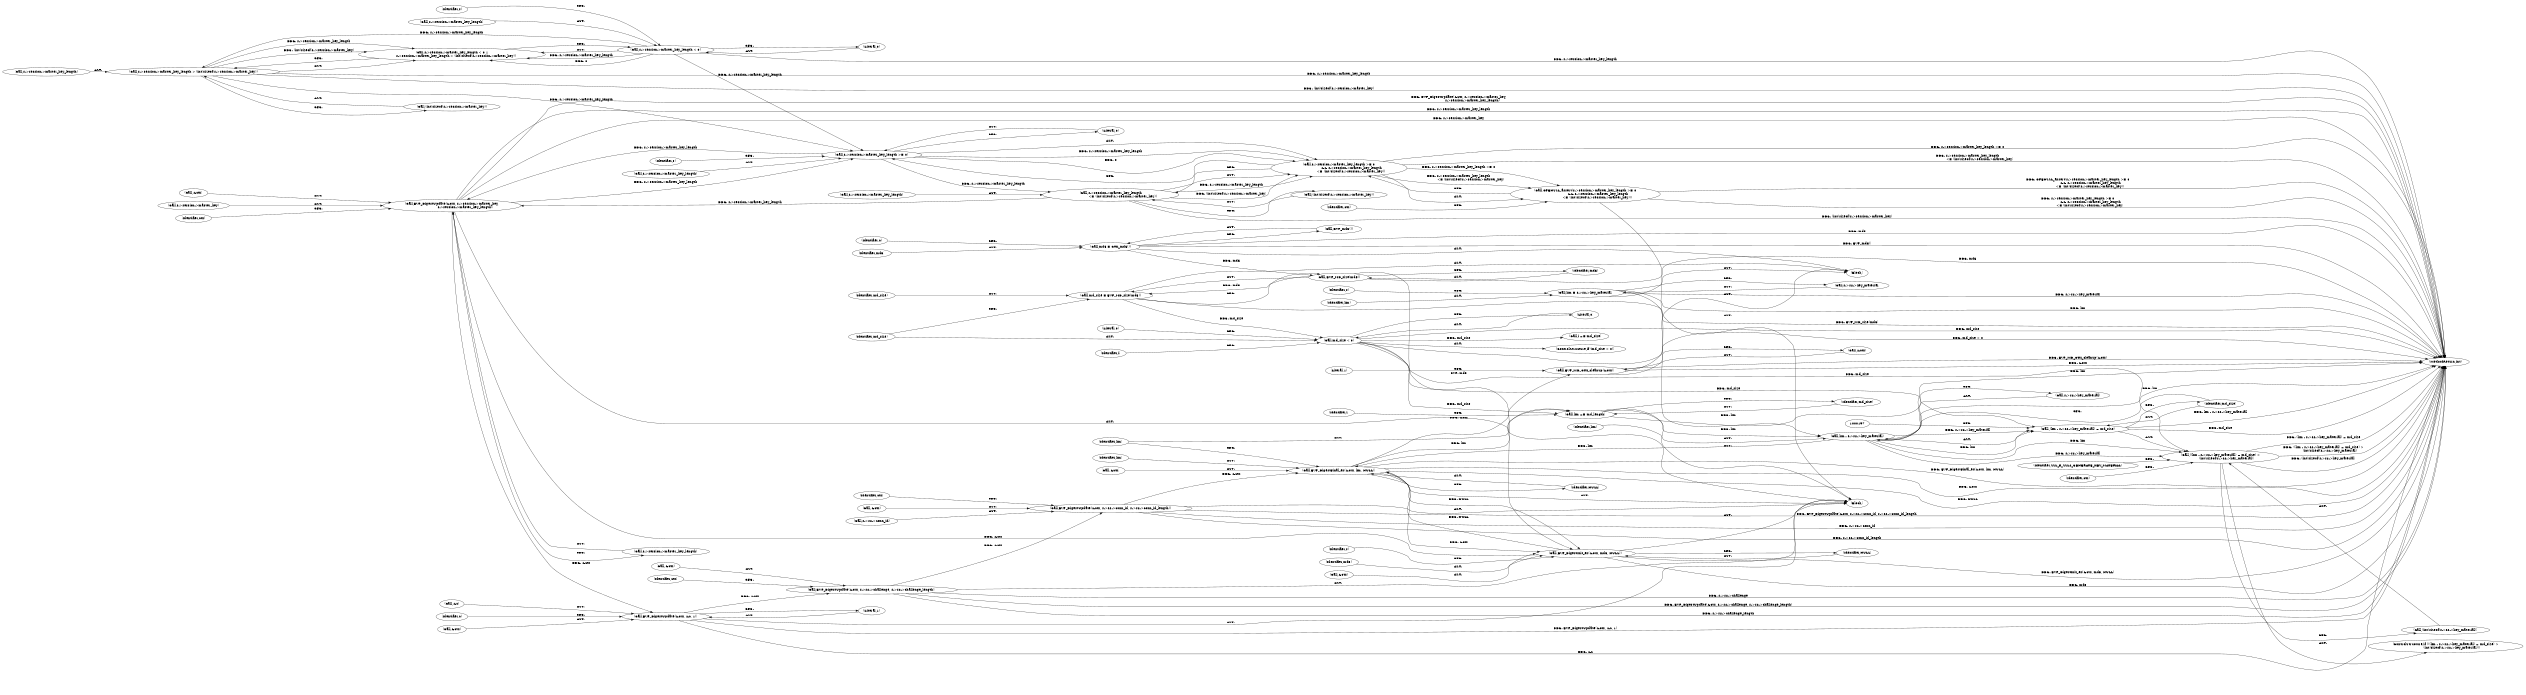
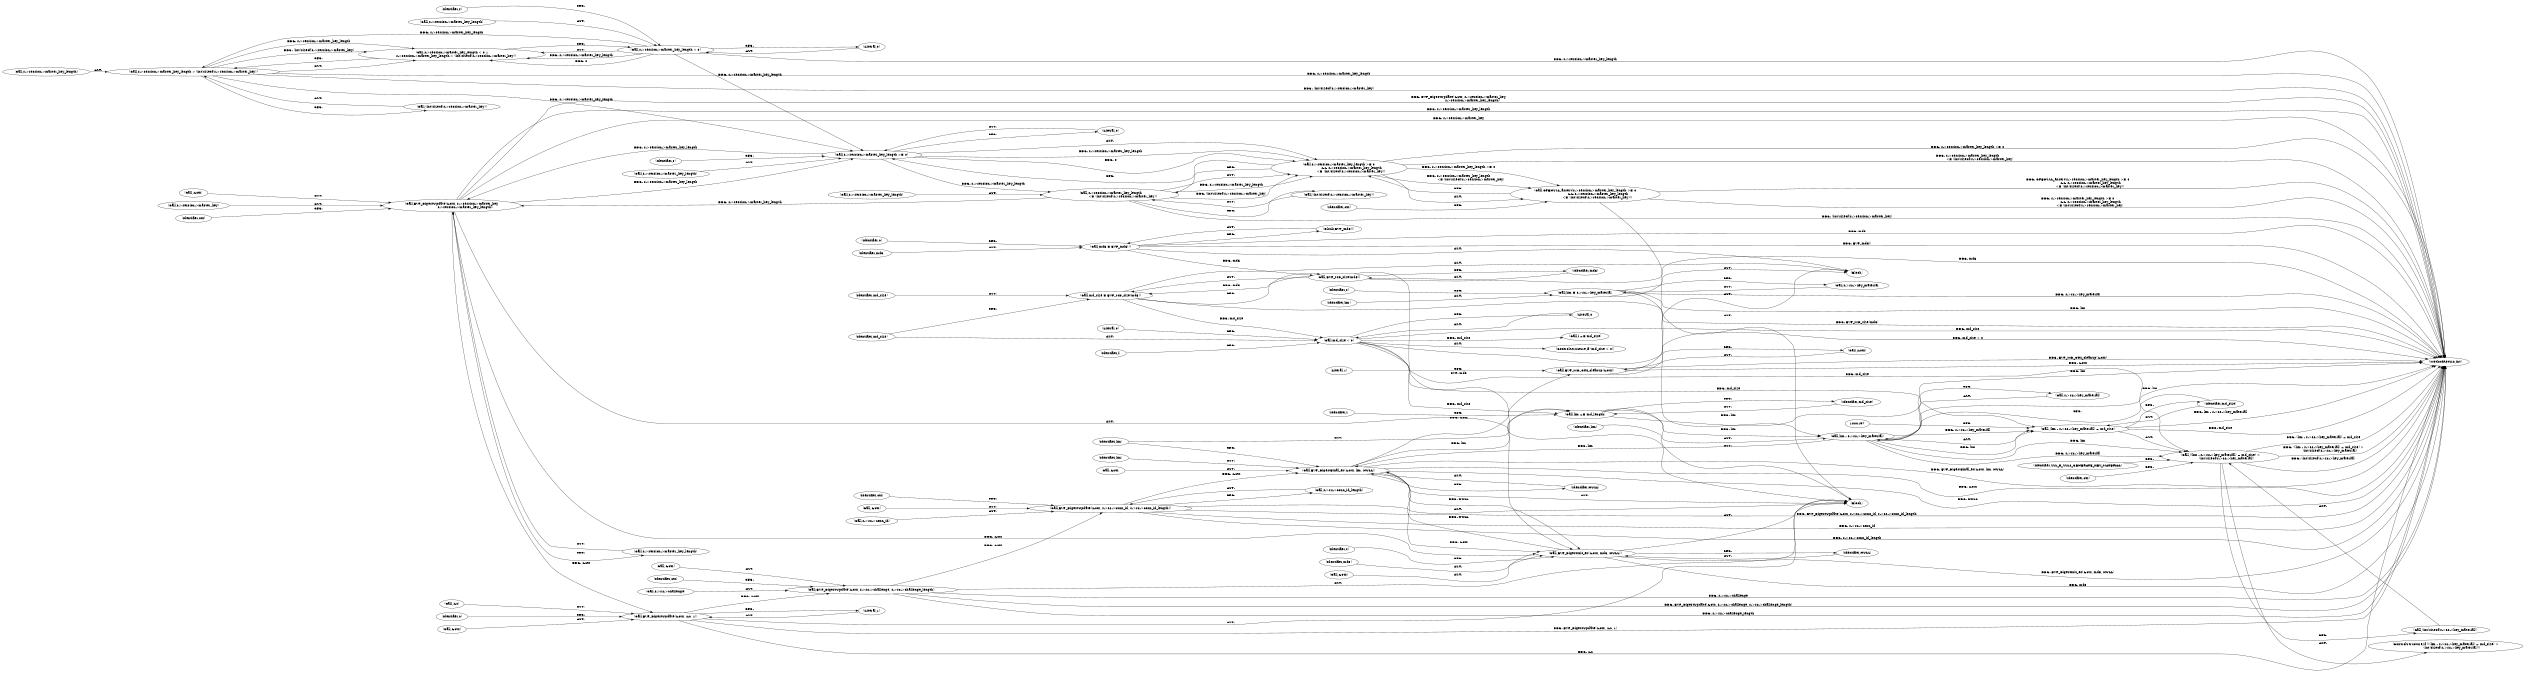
(1339, 229) -> (1339, 229)
(1111, 247) -> (1111, 247)
none -> (1339, 490)
none -> (666, 592)
